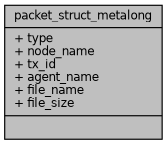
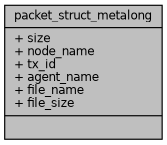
(34, 39) -> (32, 39)
